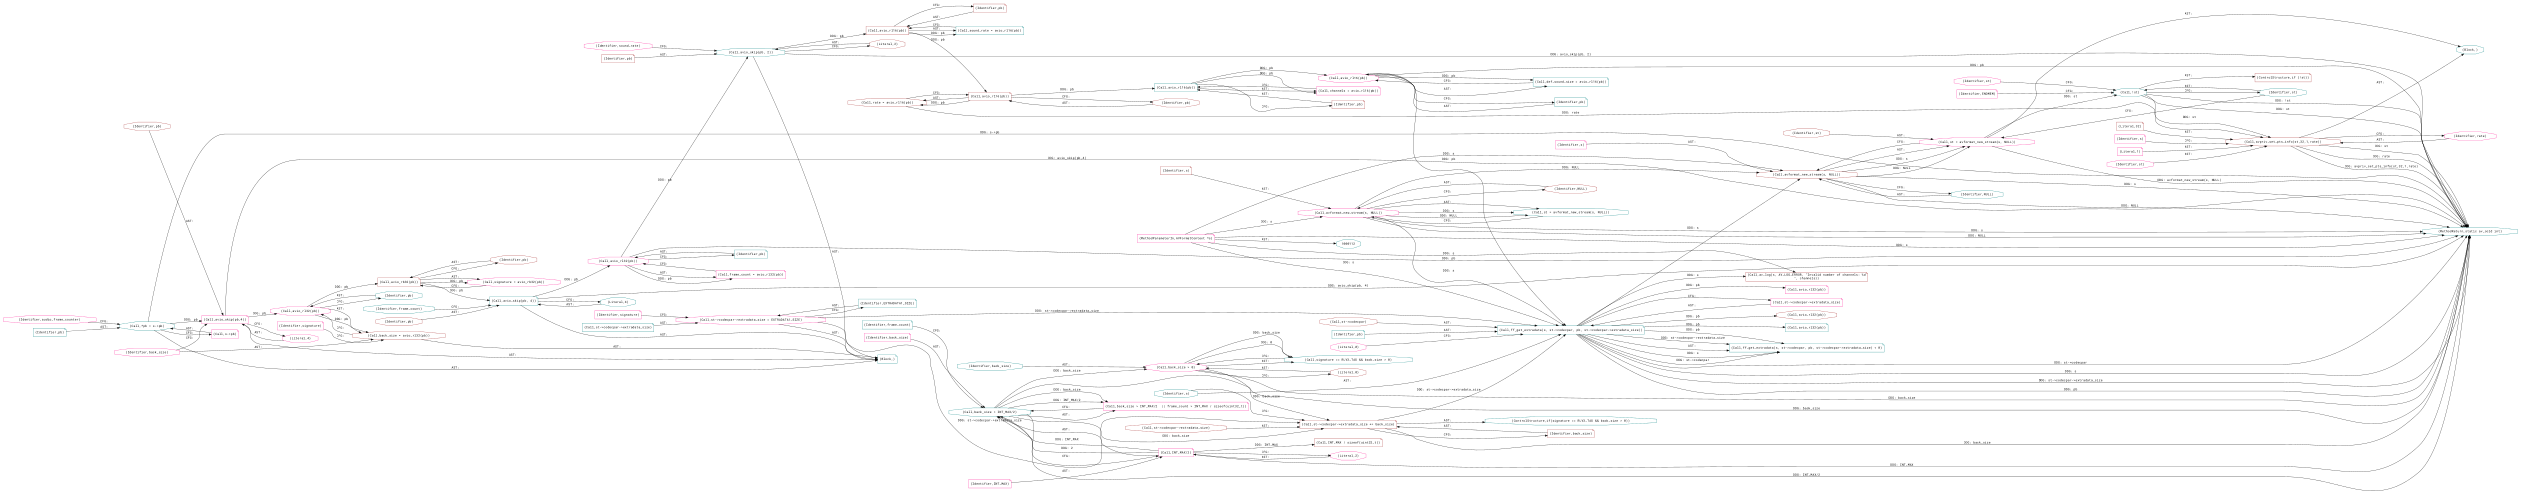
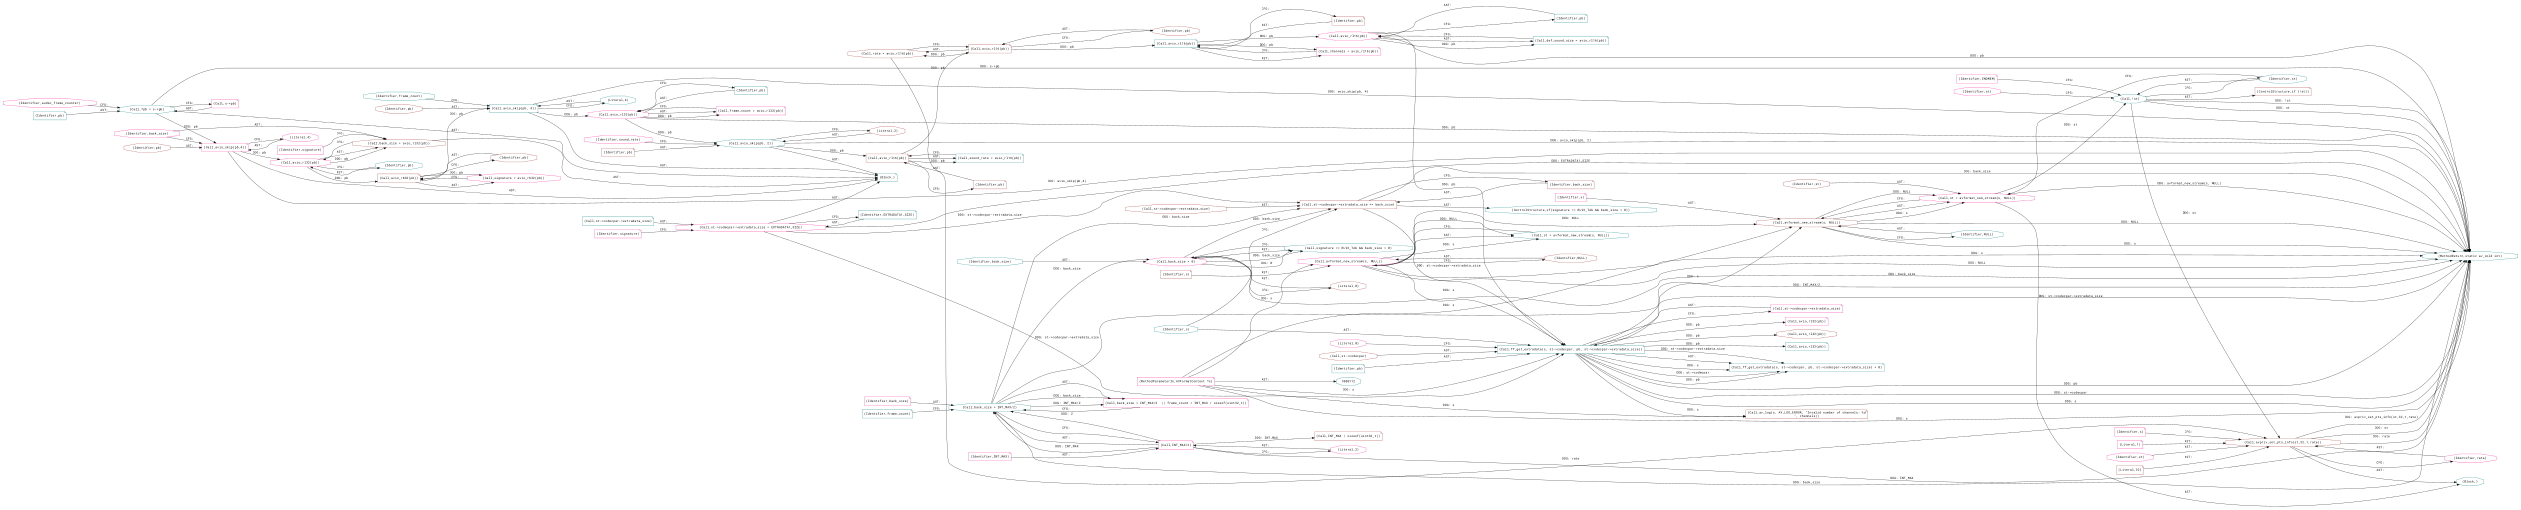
none -> (1662, 163)
